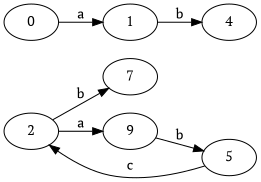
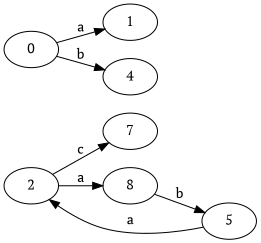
(175, 22) -> (76, 62)
(81, 94) -> (81, 150)
(130, 131) -> (130, 186)
(130, 166) -> (130, 221)
